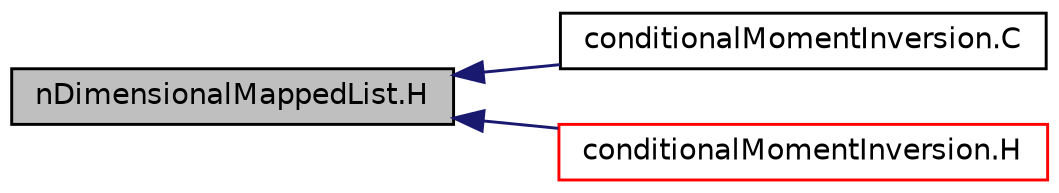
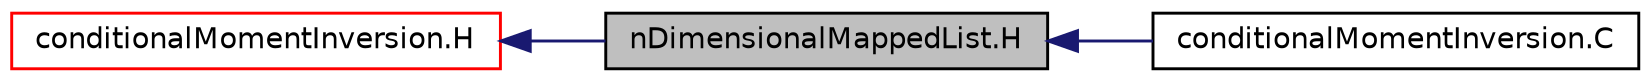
(521, 125) -> (568, 41)
